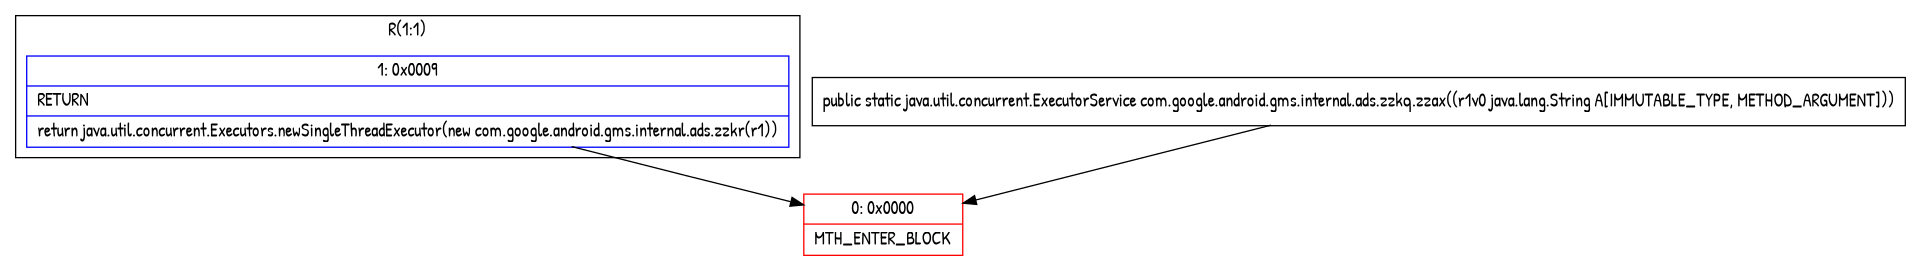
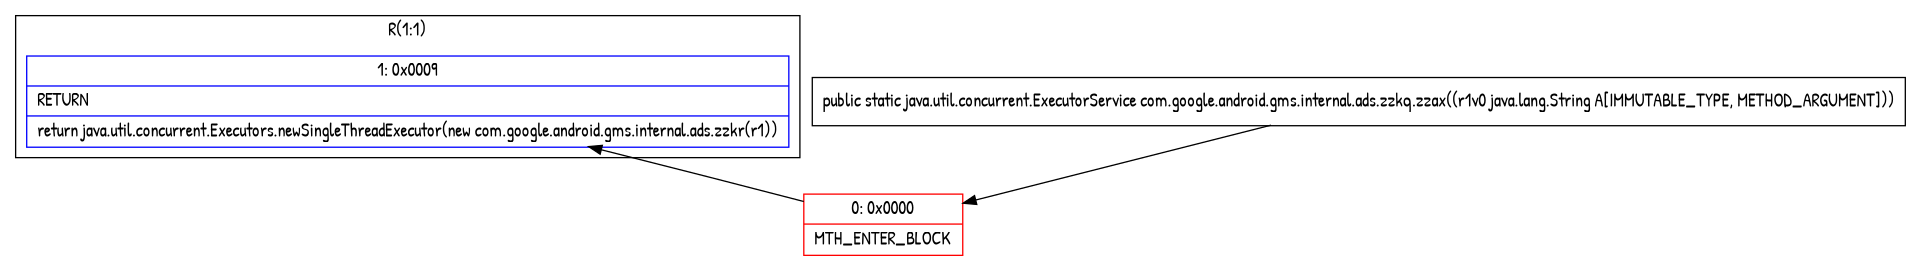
(681, 174) -> (703, 175)
